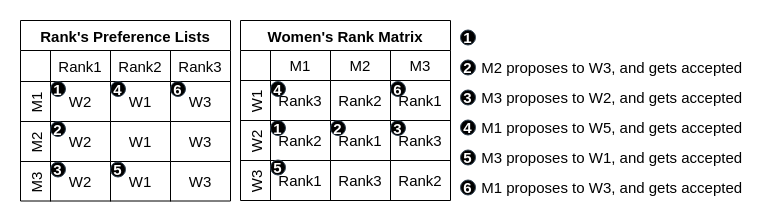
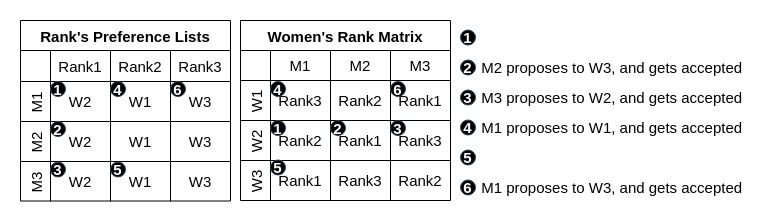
(614, 128) -> (614, 128)
(613, 158) -> none
